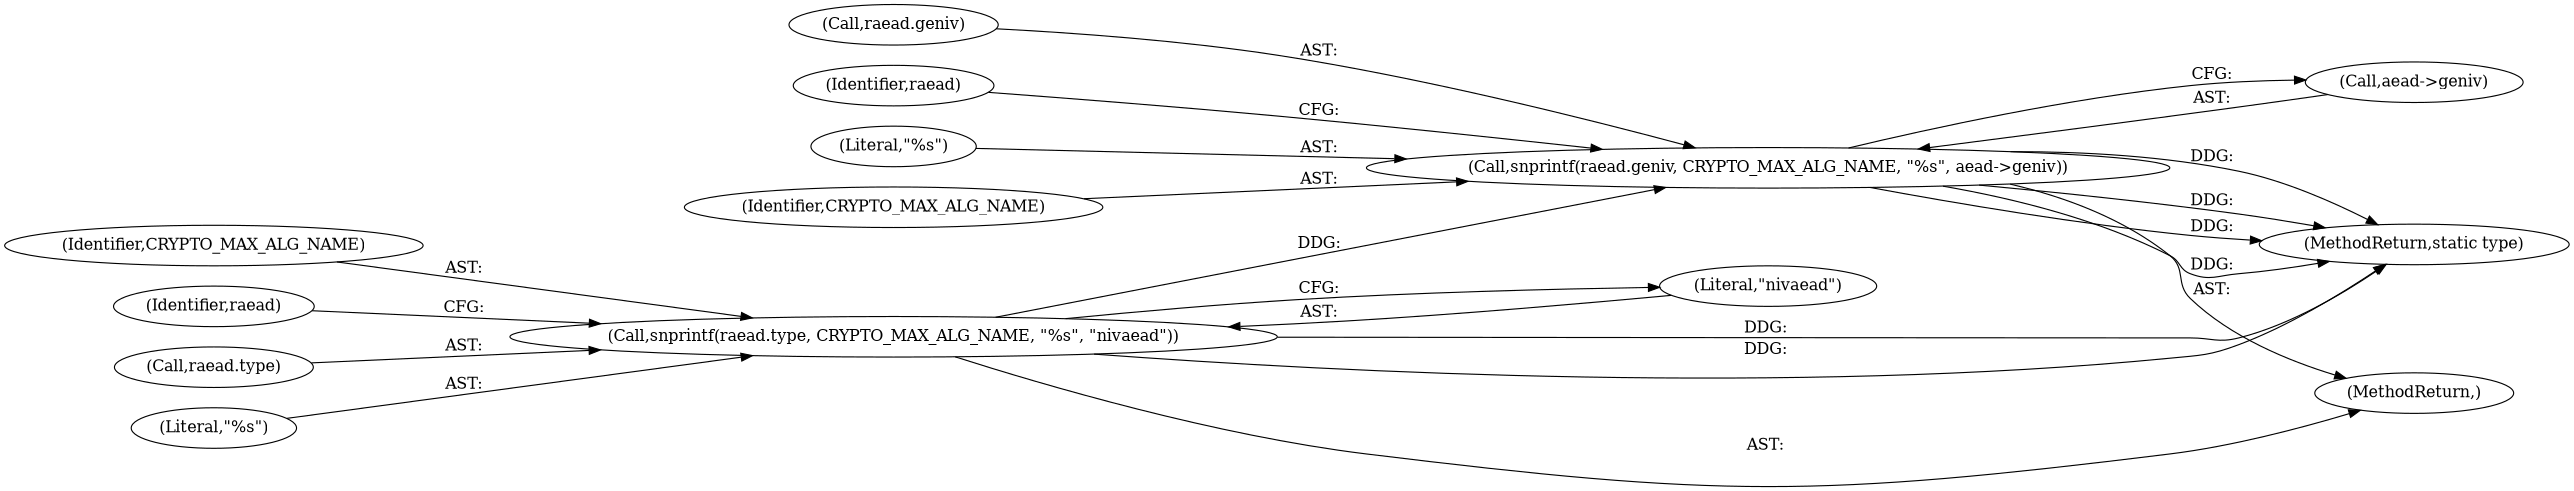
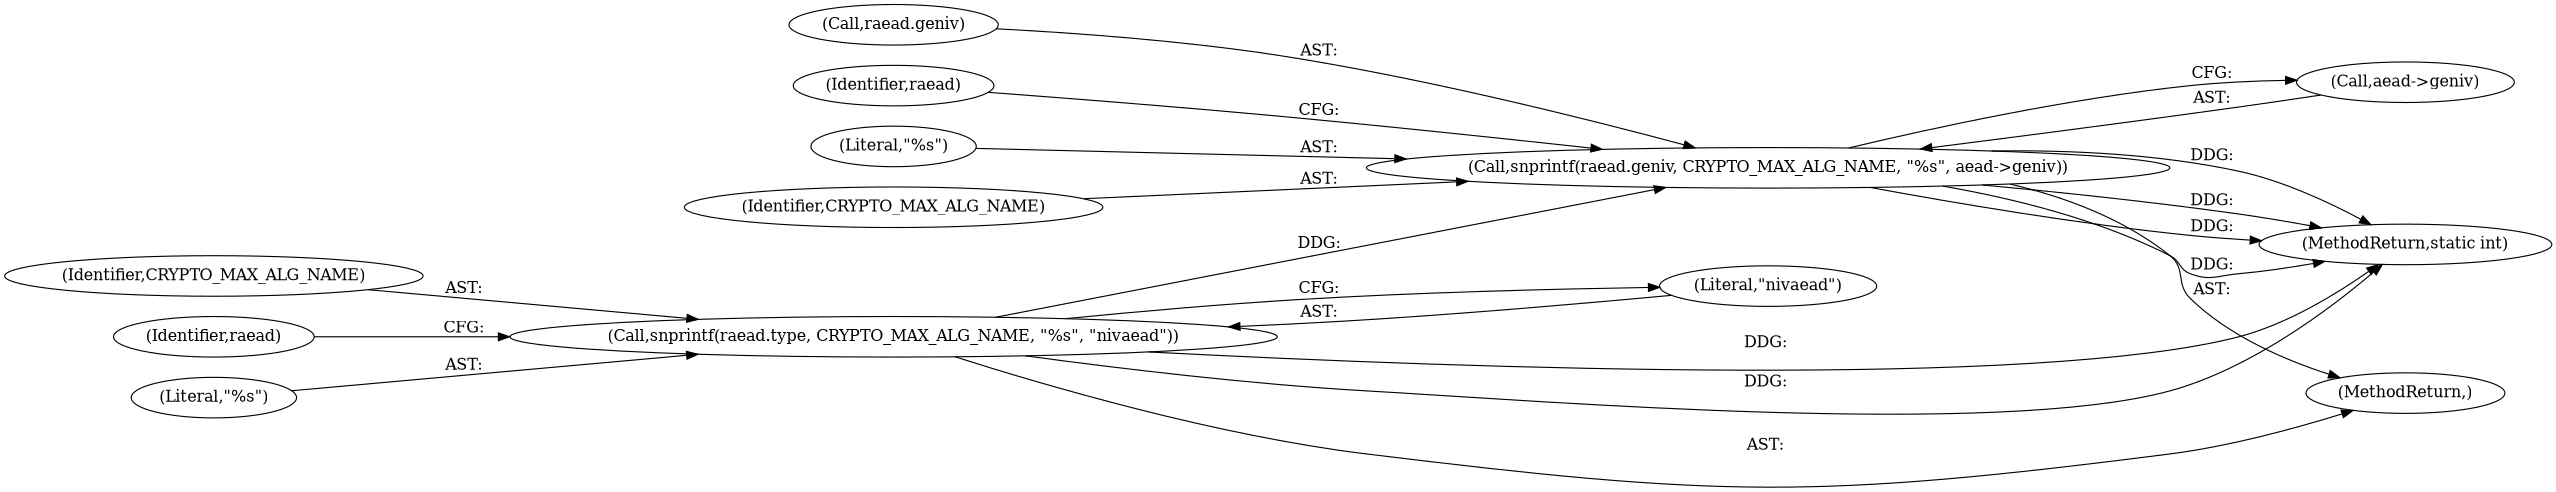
(2414, 244) -> (2405, 244)
(214, 367) -> none
